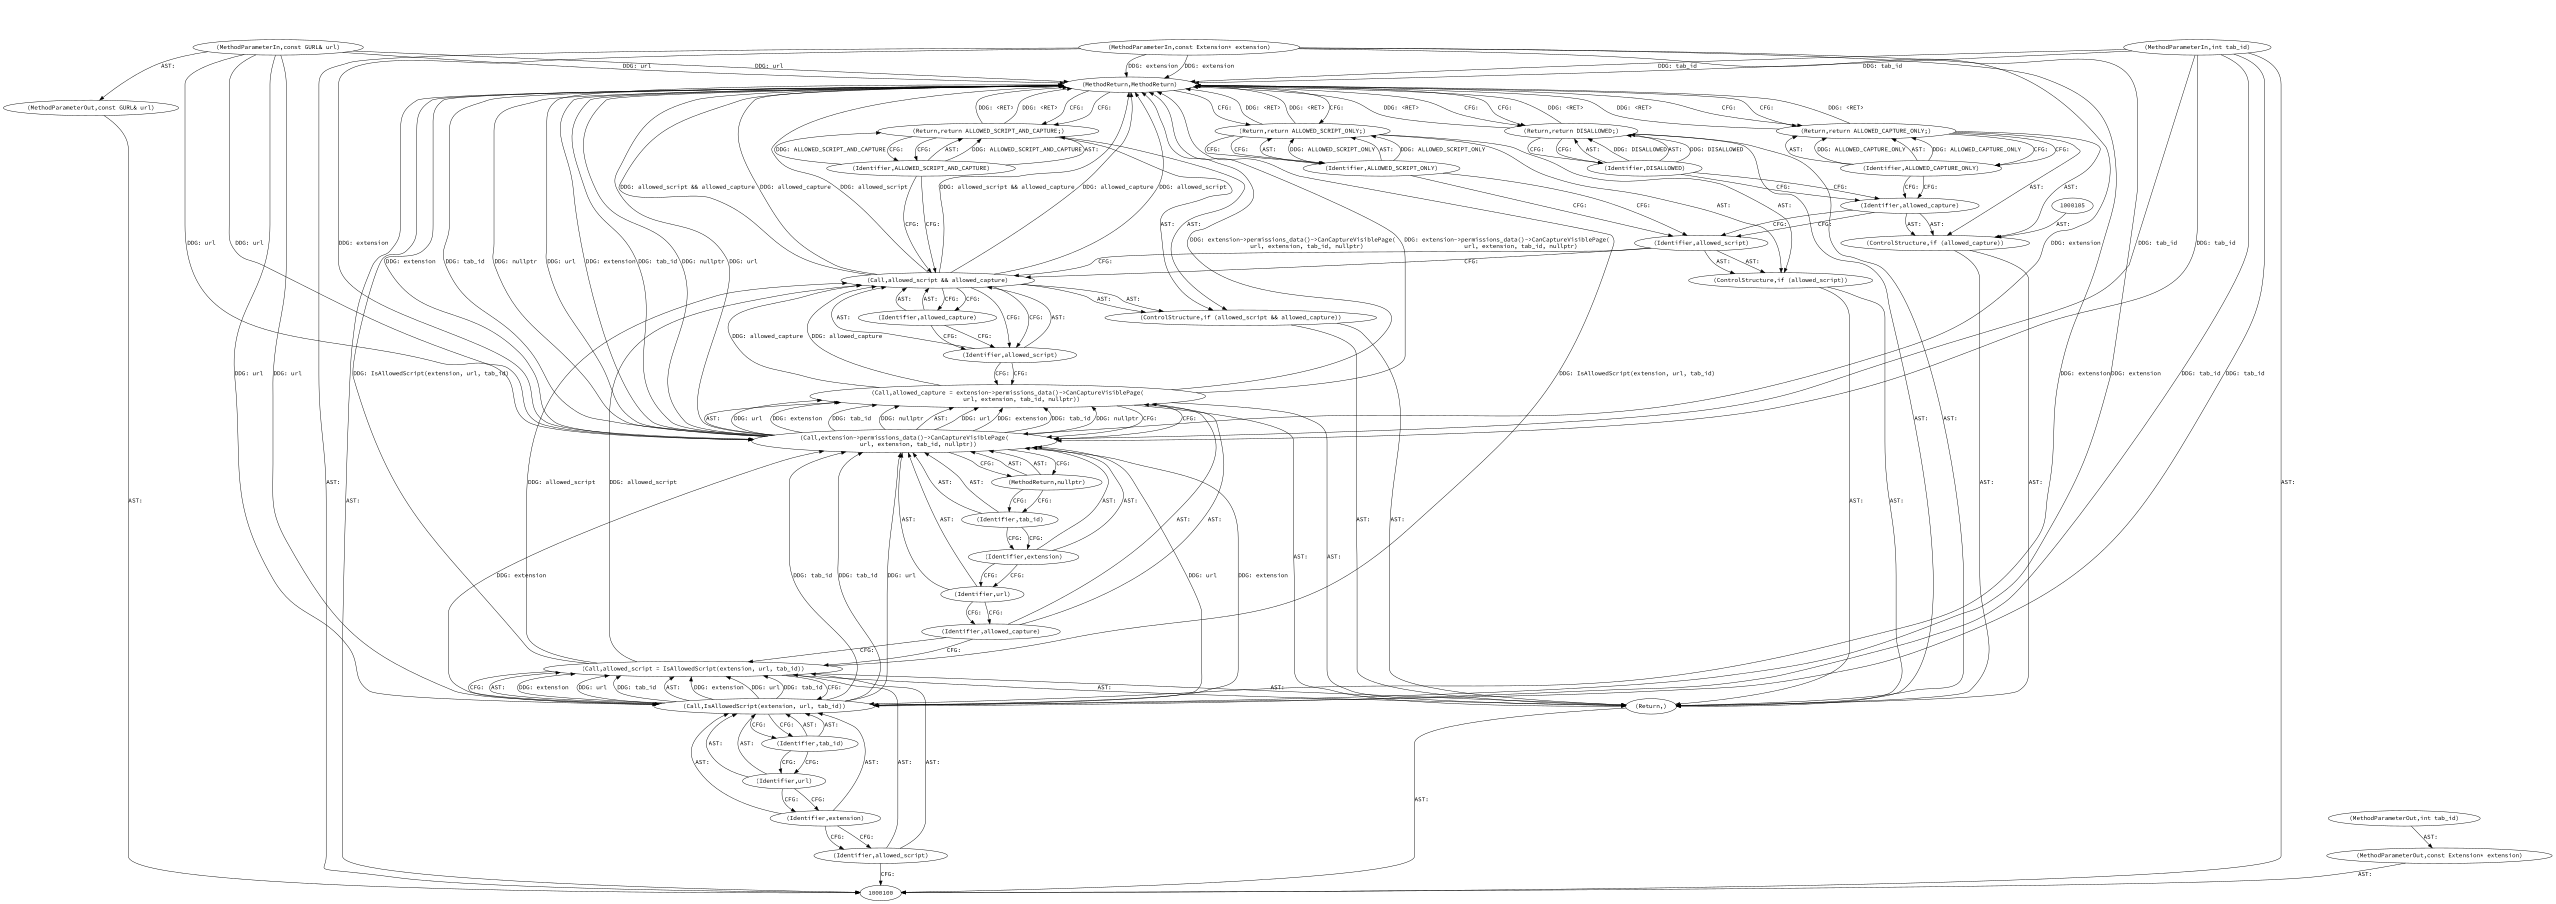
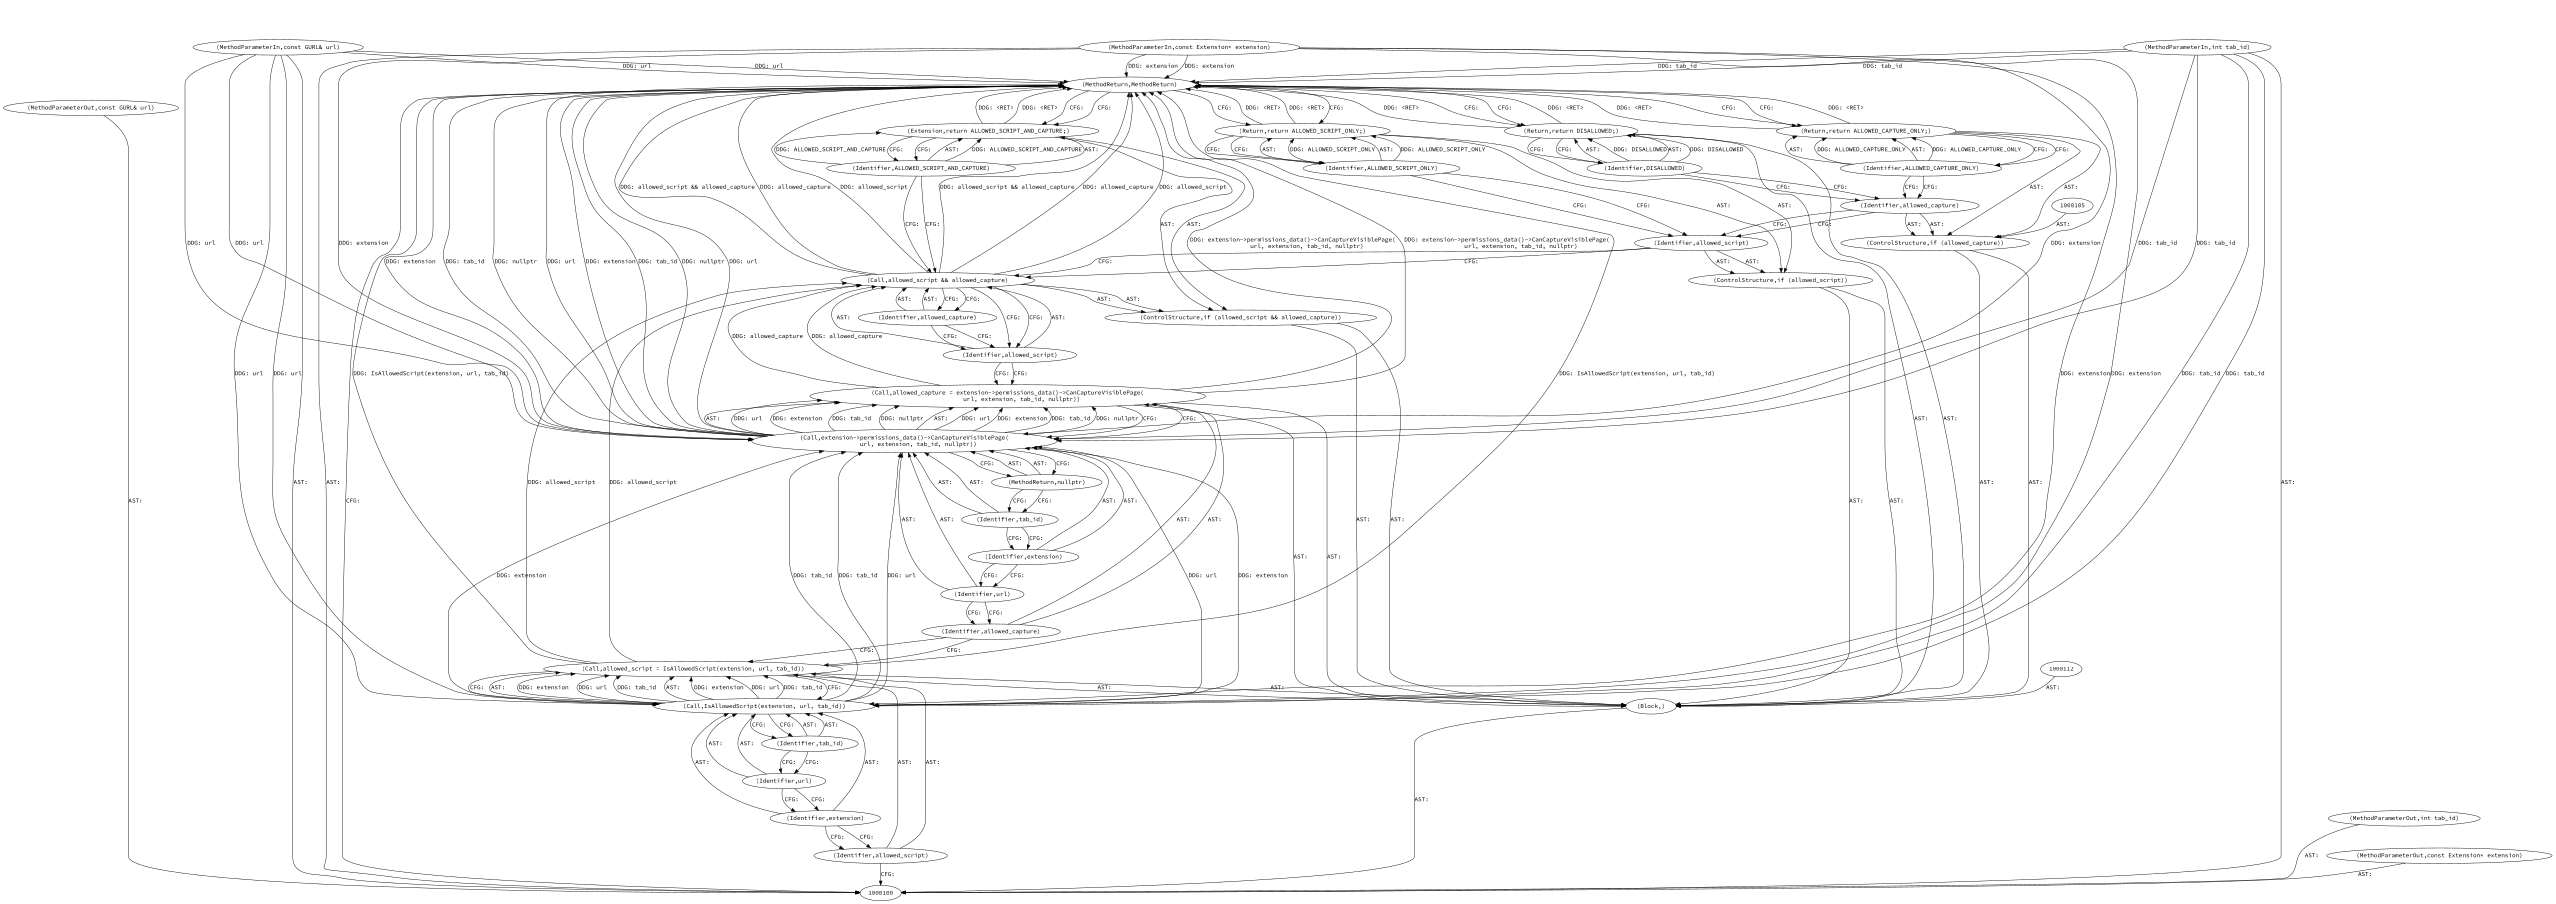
(152, 67) -> (293, 740)
(988, 131) -> (988, 131)
(355, 501) -> (355, 501)
none -> (2061, 669)
(1651, 706) -> (1651, 706)
(2420, 835) -> (1644, 888)
